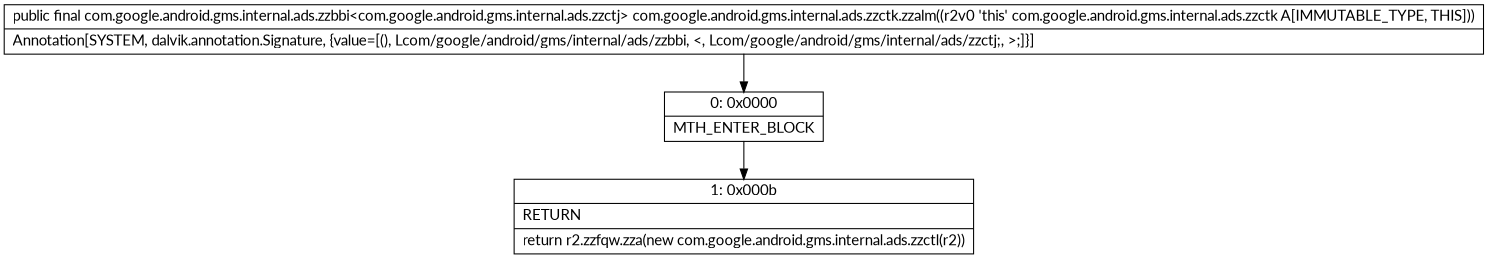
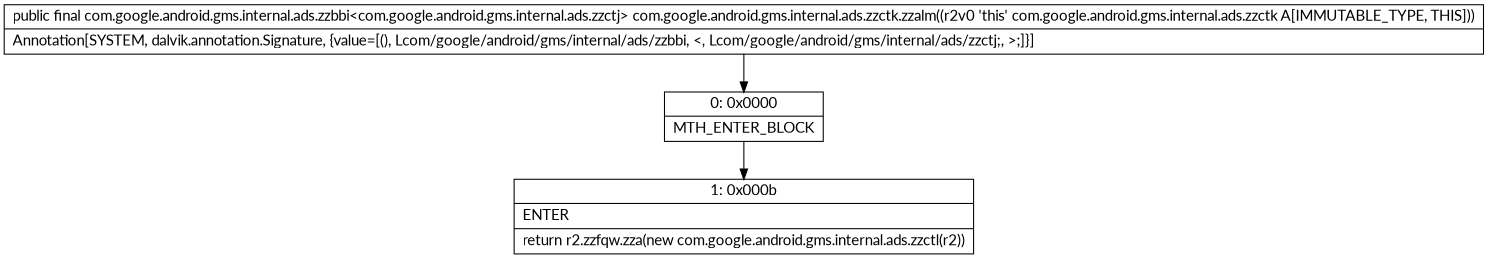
(552, 216) -> (546, 216)
